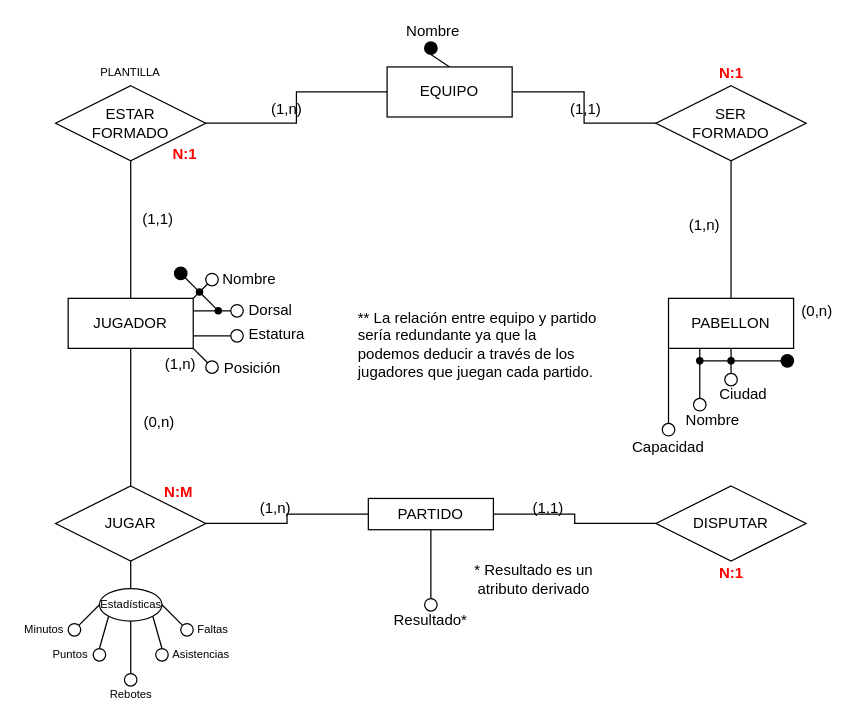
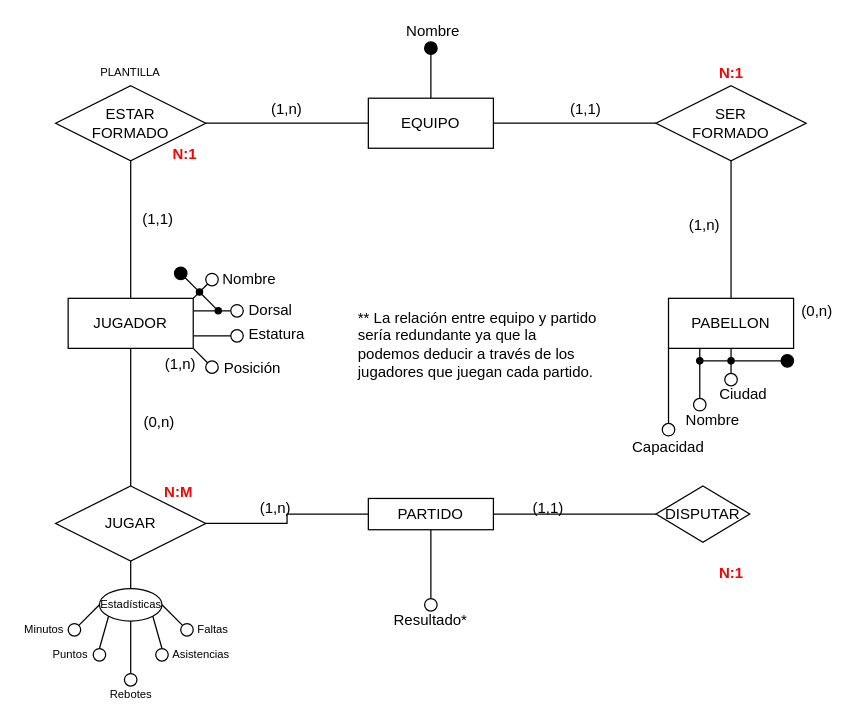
(449, 92) -> (431, 123)
(731, 523) -> (703, 514)
(534, 579) -> none
